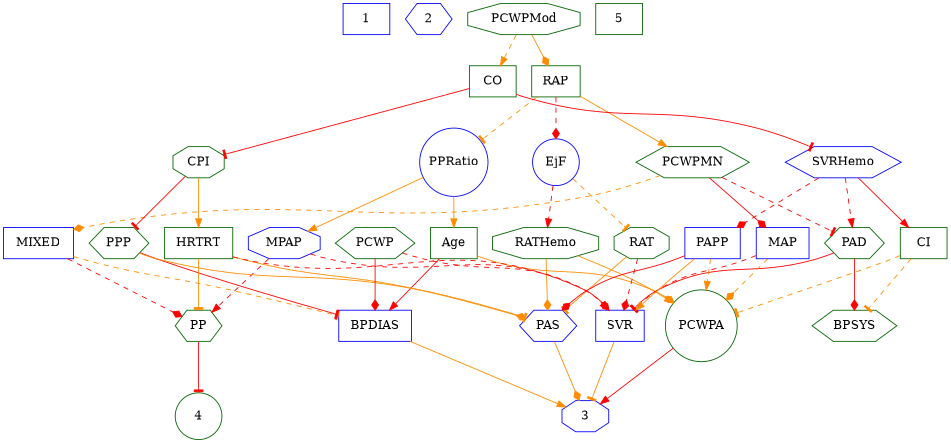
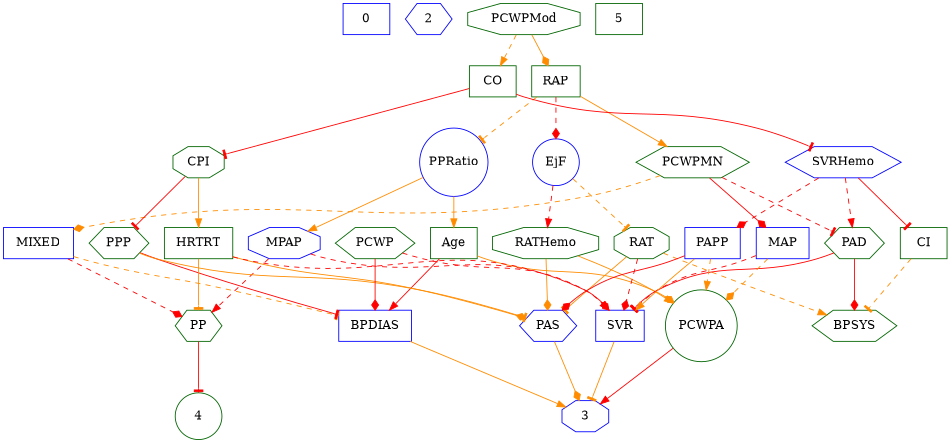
(366, 19) -> (366, 19)
(882, 201) -> (882, 201)
none -> (737, 282)
(820, 284) -> none
